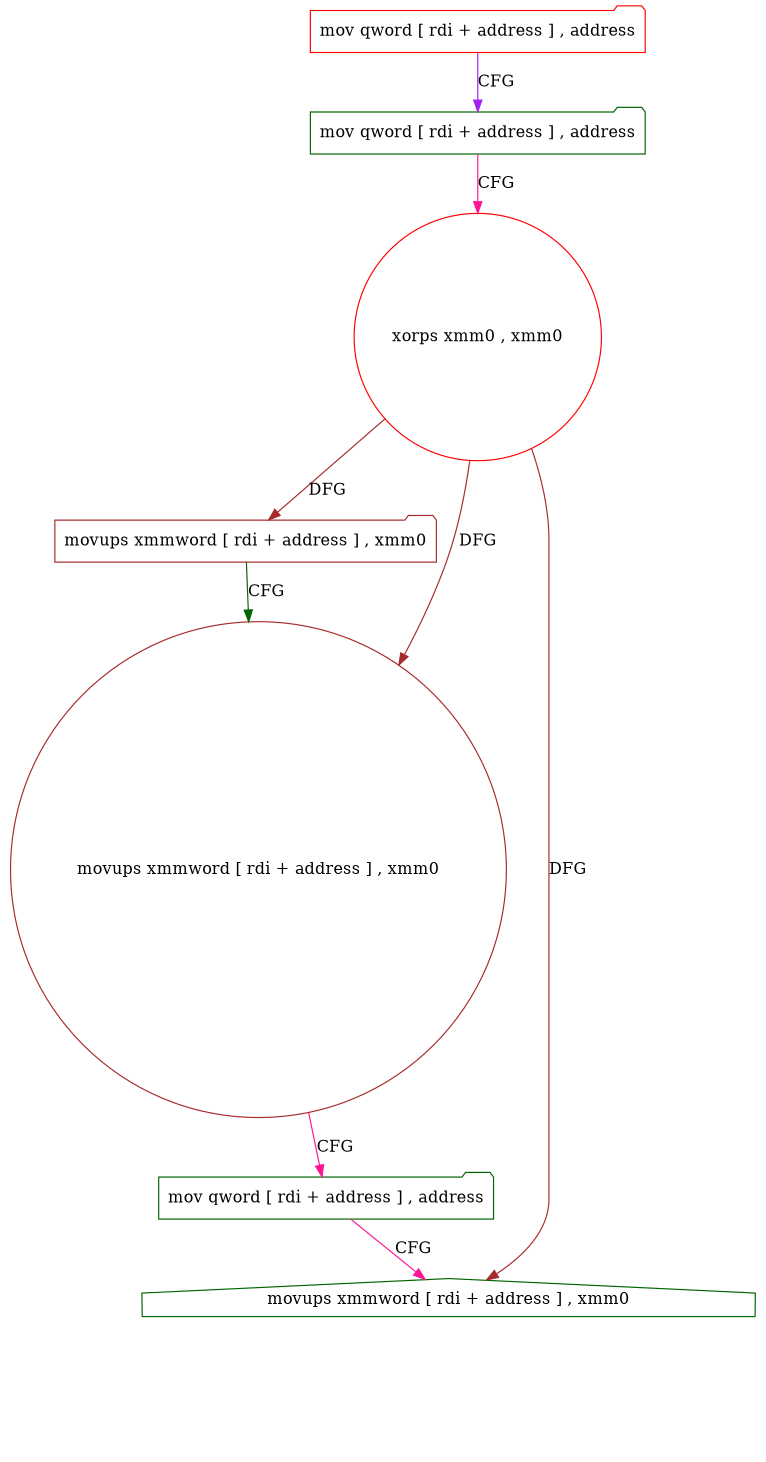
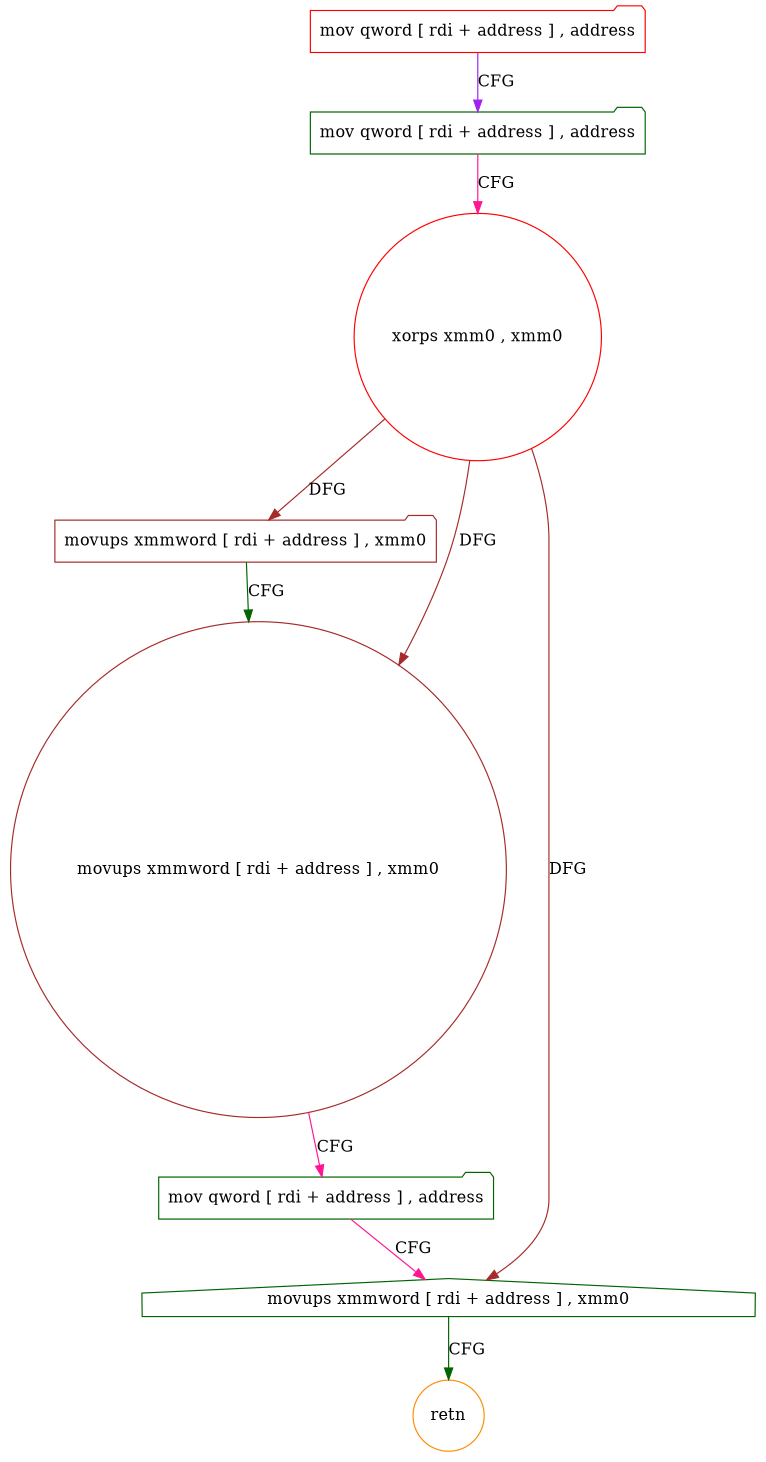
none -> (449, 1416)
